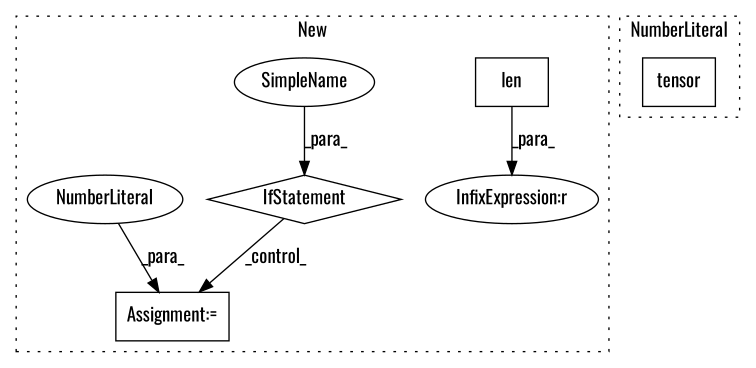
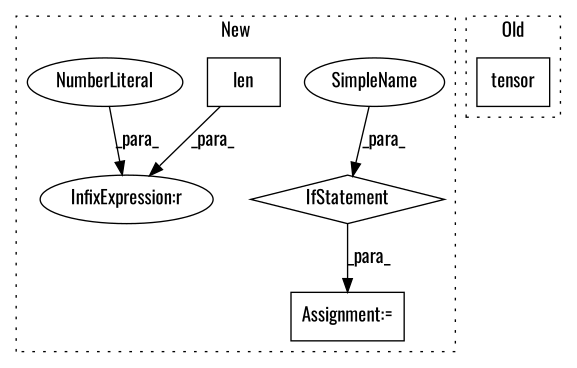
(680, 32) -> (513, 32)
(135, 252) -> (115, 134)
(276, 258) -> (369, 258)
